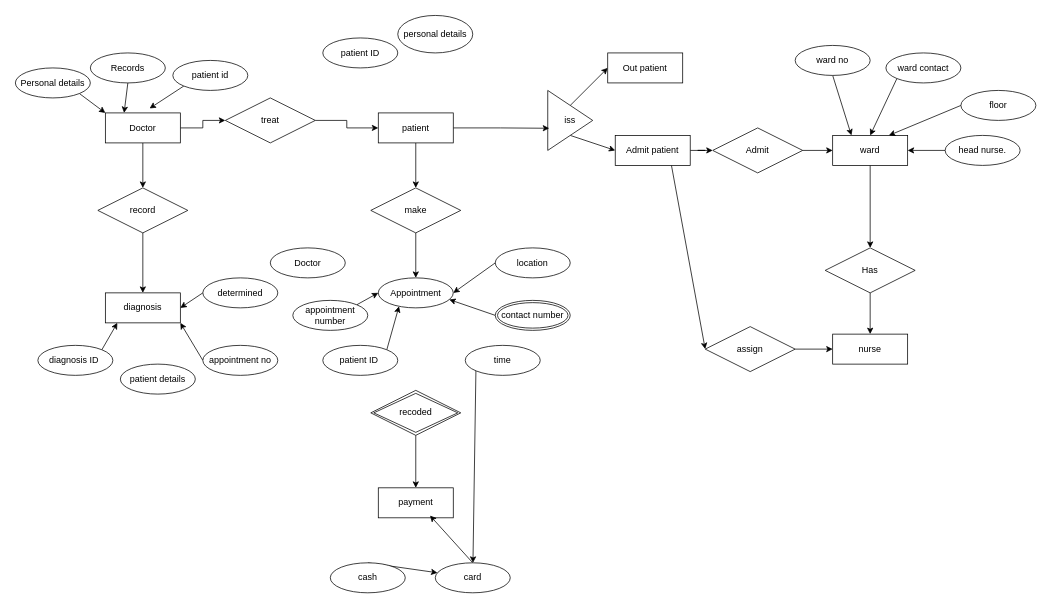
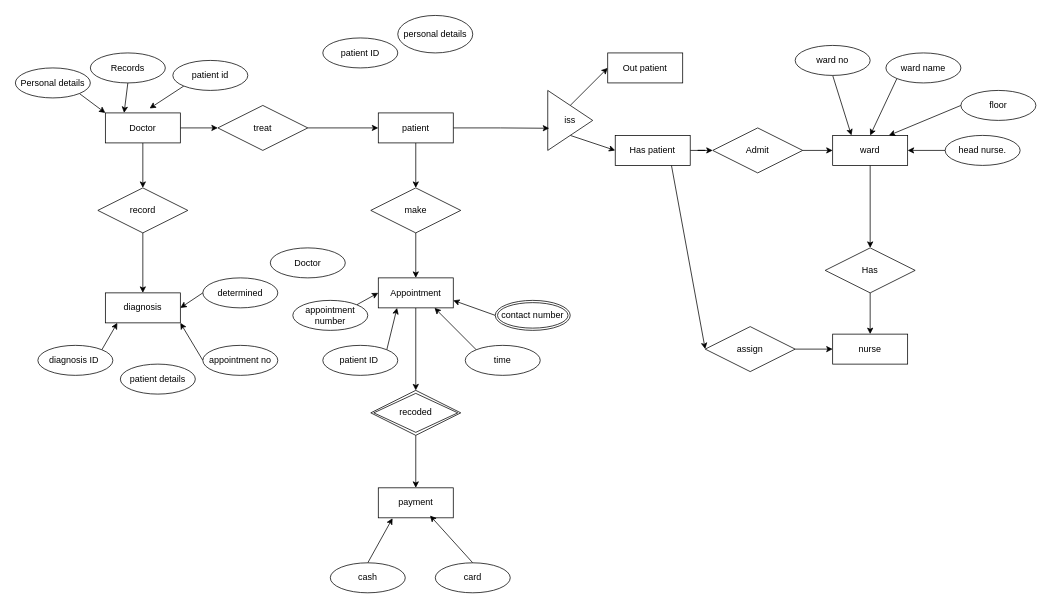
(924, 68) -> (924, 68)
(270, 120) -> (263, 128)
(653, 150) -> (653, 150)
(533, 263) -> none
(476, 276) -> none
(416, 293) -> (416, 293)
none -> (416, 346)
(474, 531) -> (439, 313)
(412, 569) -> (379, 543)
